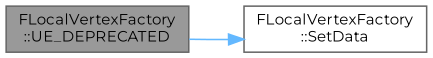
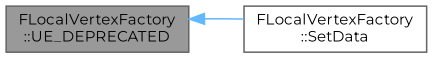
(209, 39) -> (224, 19)
